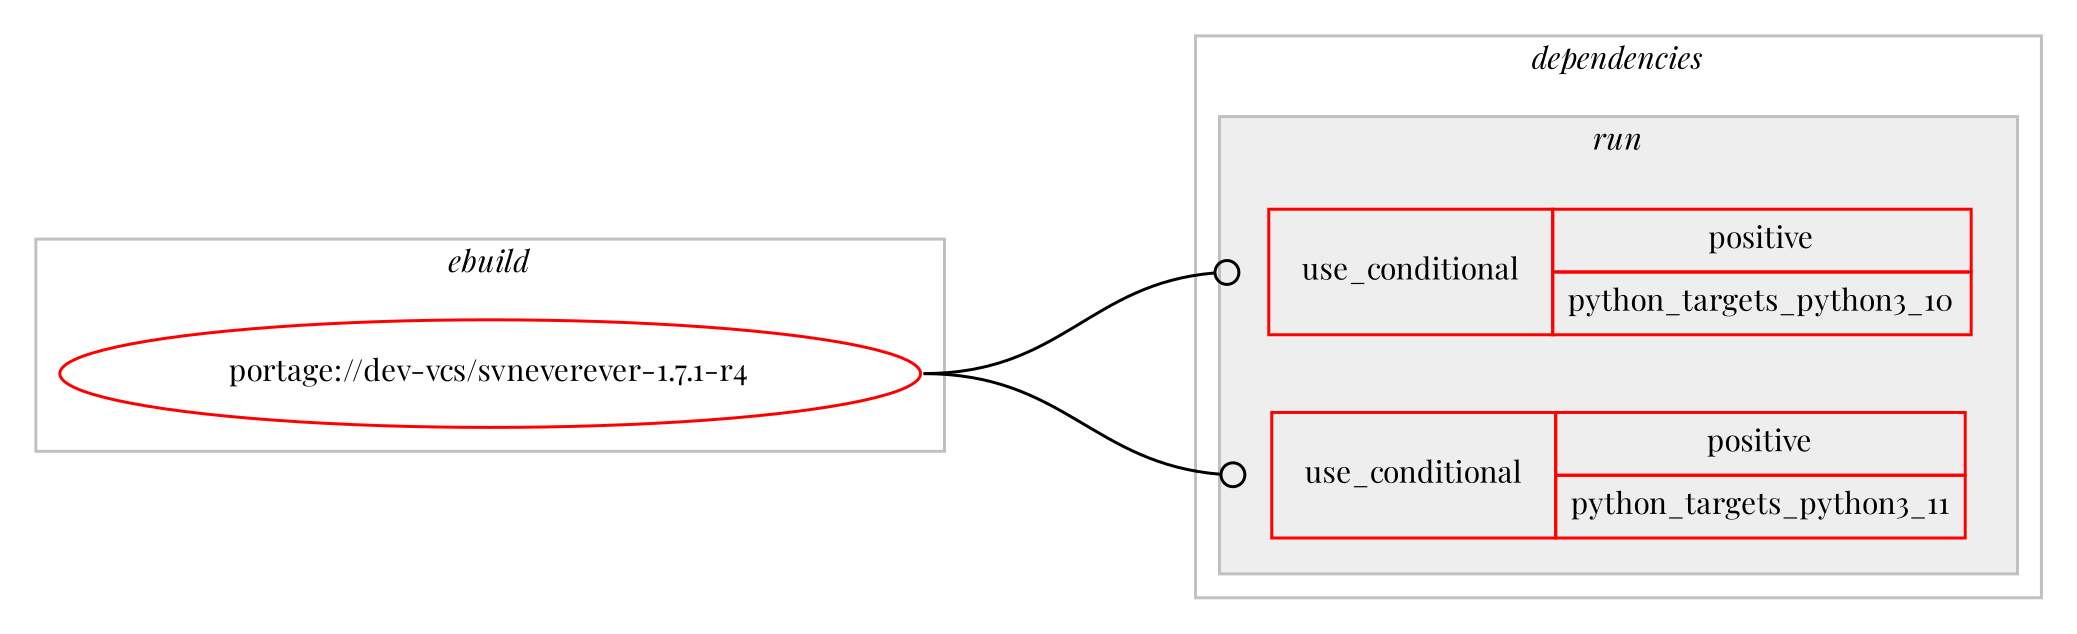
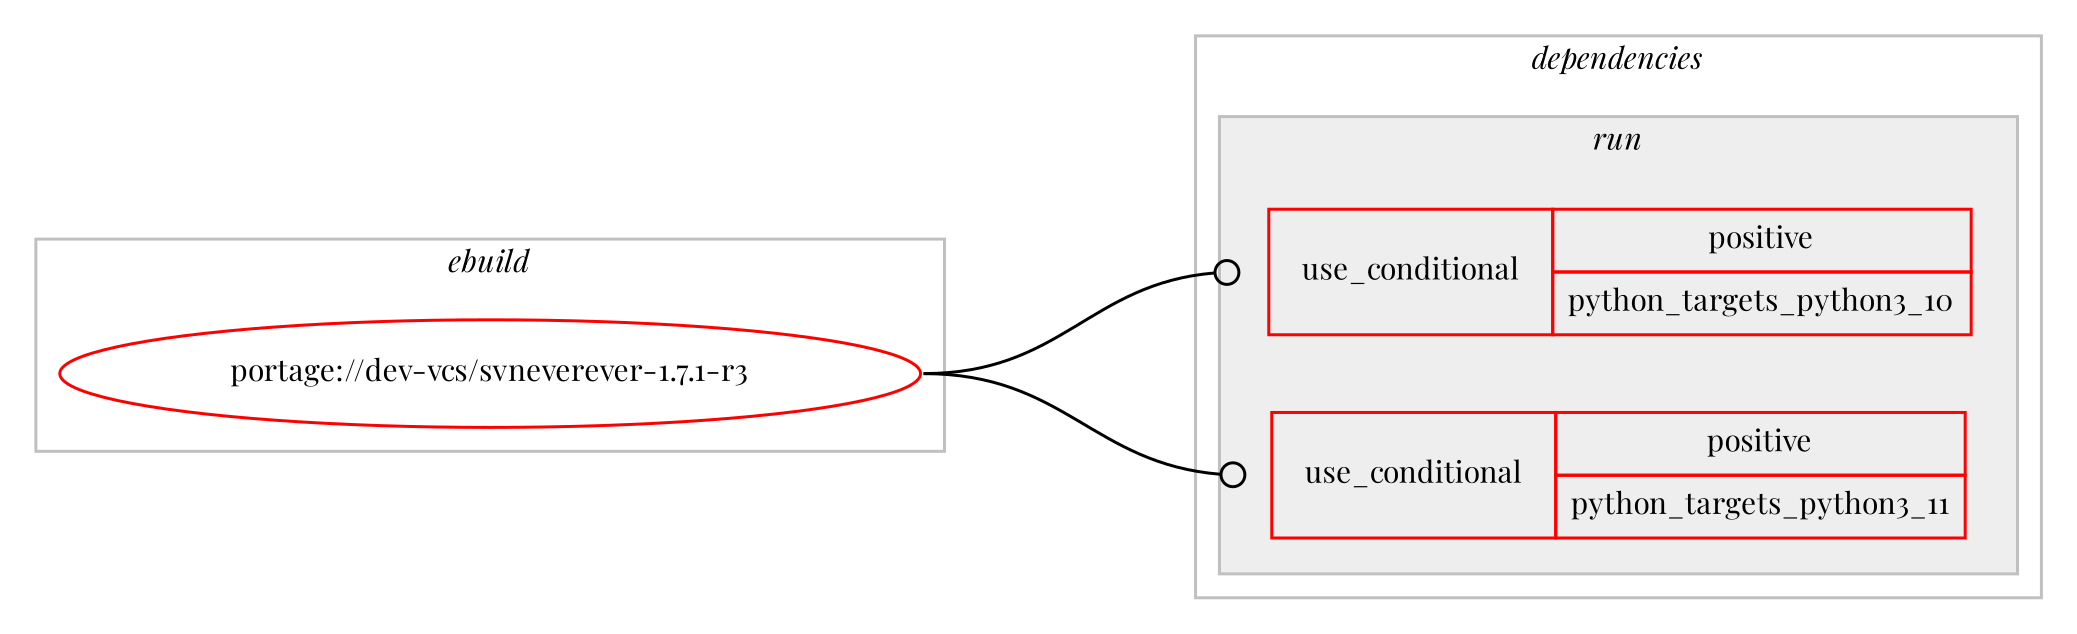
(490, 374) -> (490, 374)
